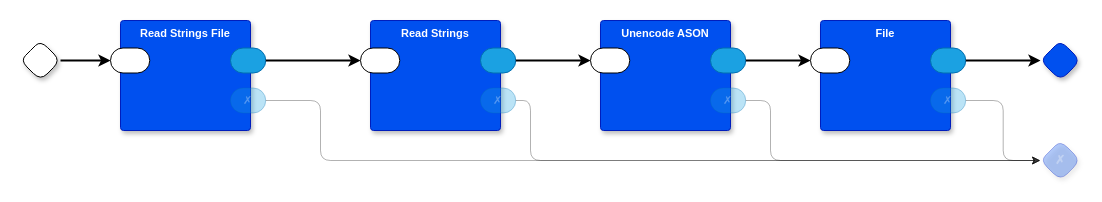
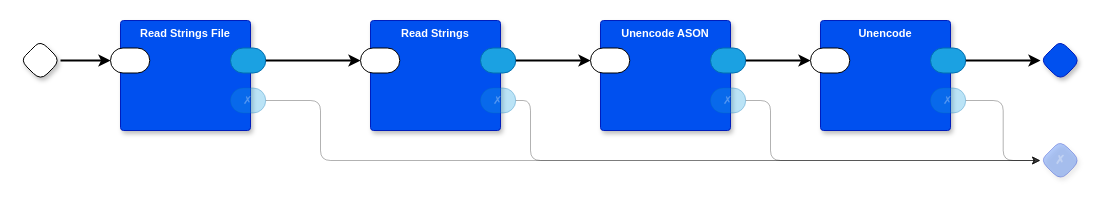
(886, 34) -> (886, 34)
